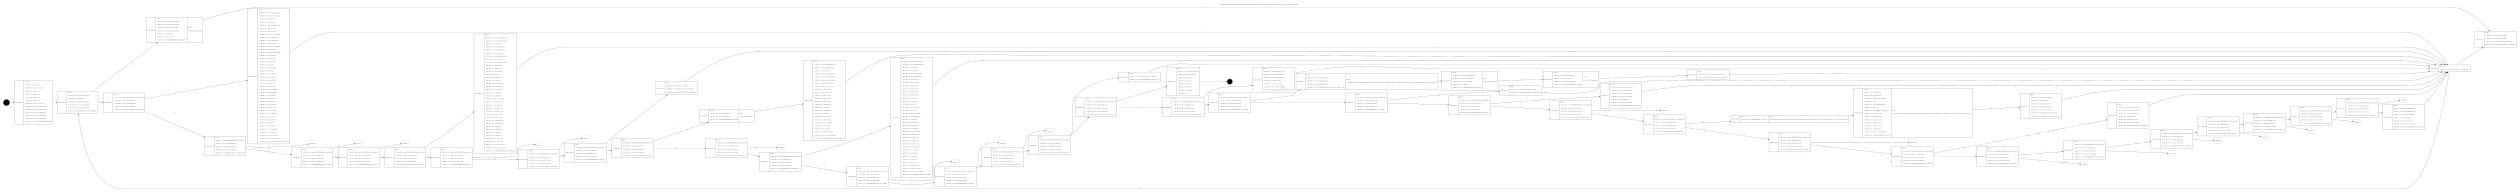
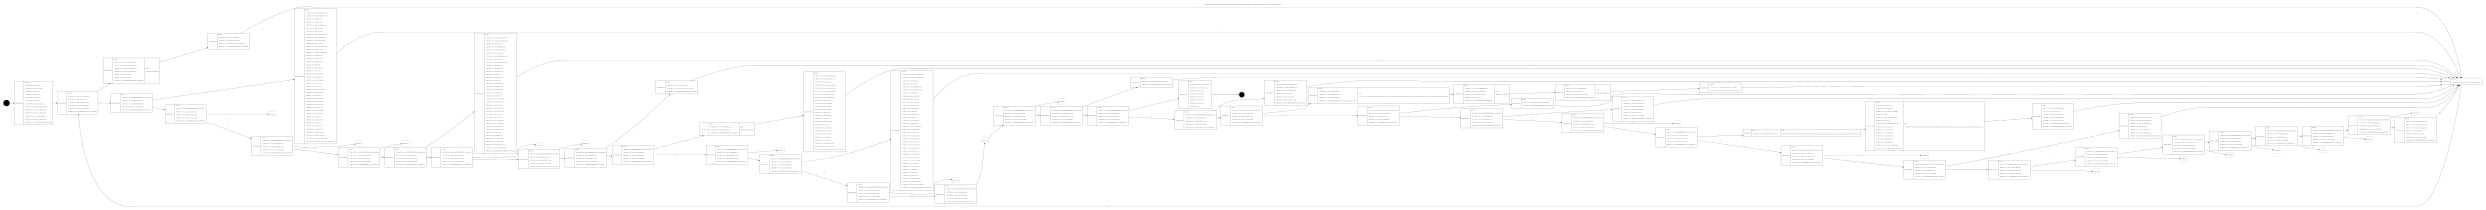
(2469, 56) -> (1370, 7)
(979, 167) -> (995, 132)
